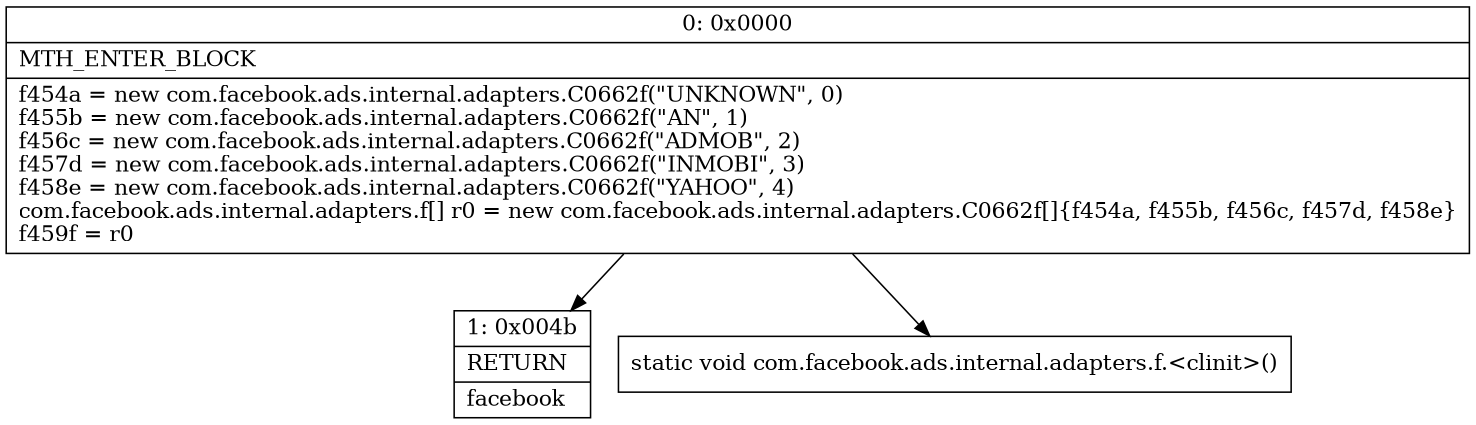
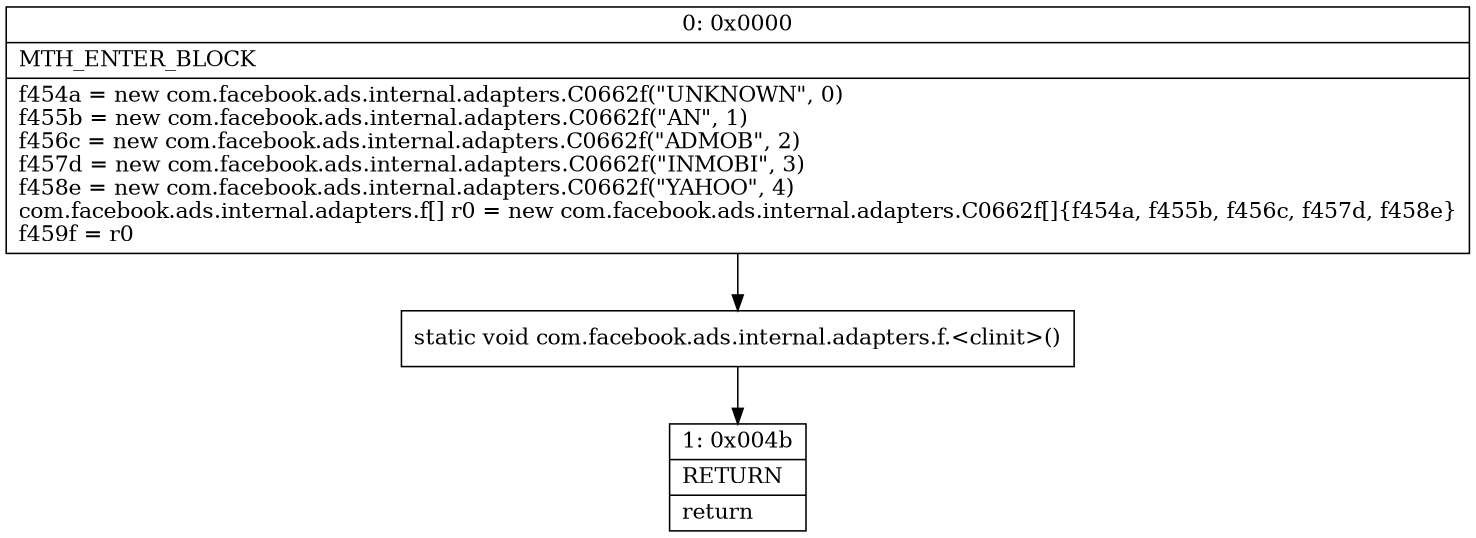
(603, 277) -> (738, 388)
(516, 399) -> (718, 512)
